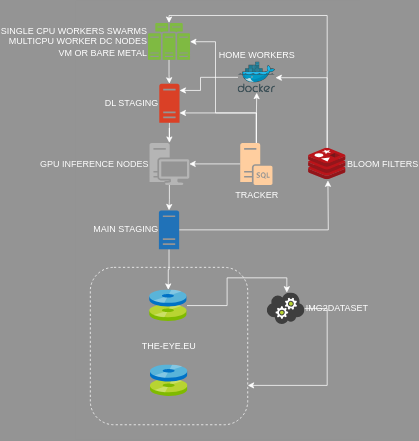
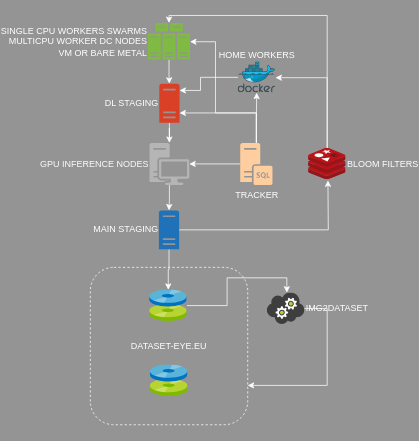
(169, 346) -> (169, 346)
